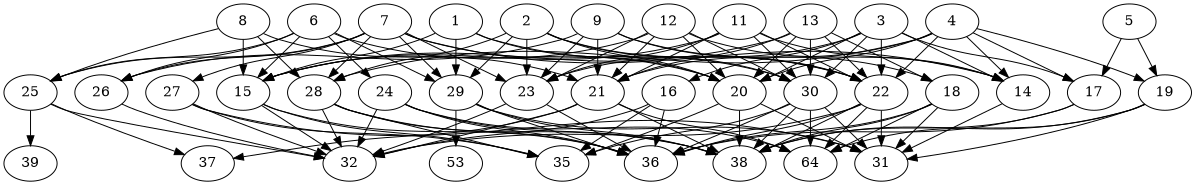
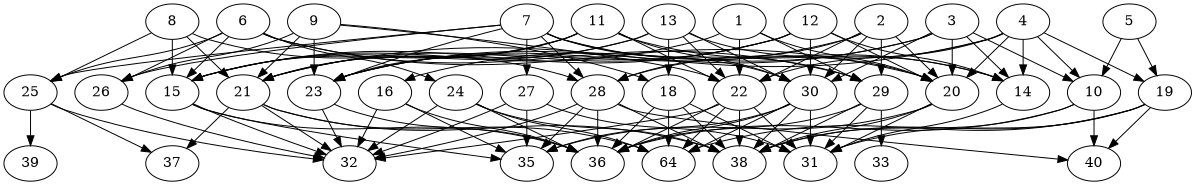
(881, 52) -> none
(1094, 93) -> (1094, 93)
(456, 163) -> (881, 163)
none -> (1094, 163)
